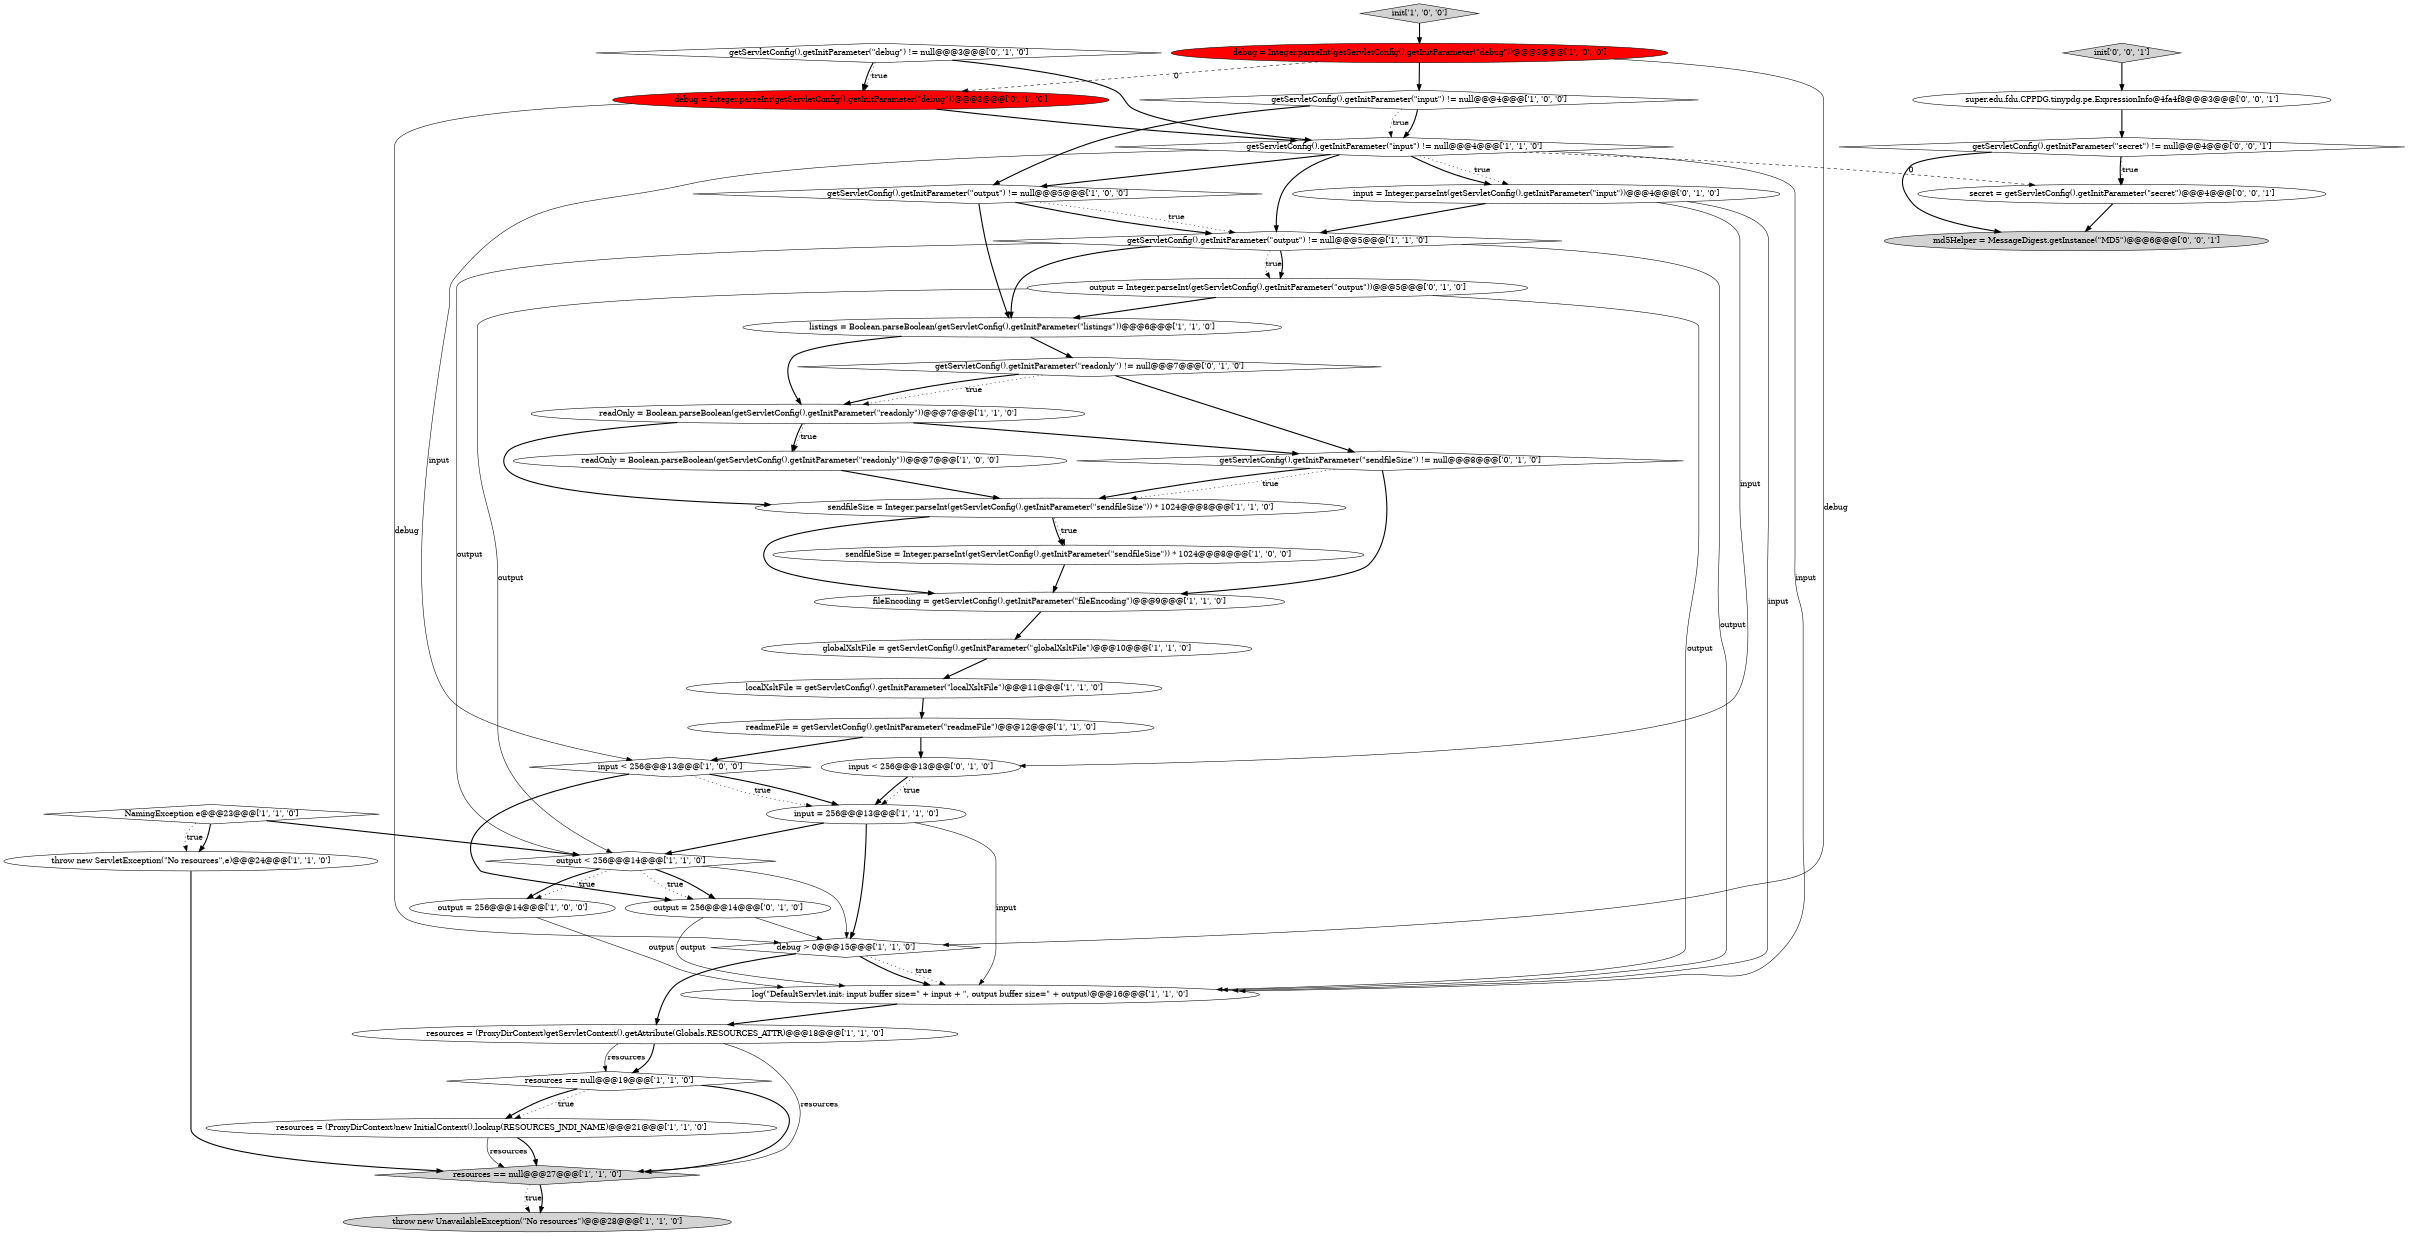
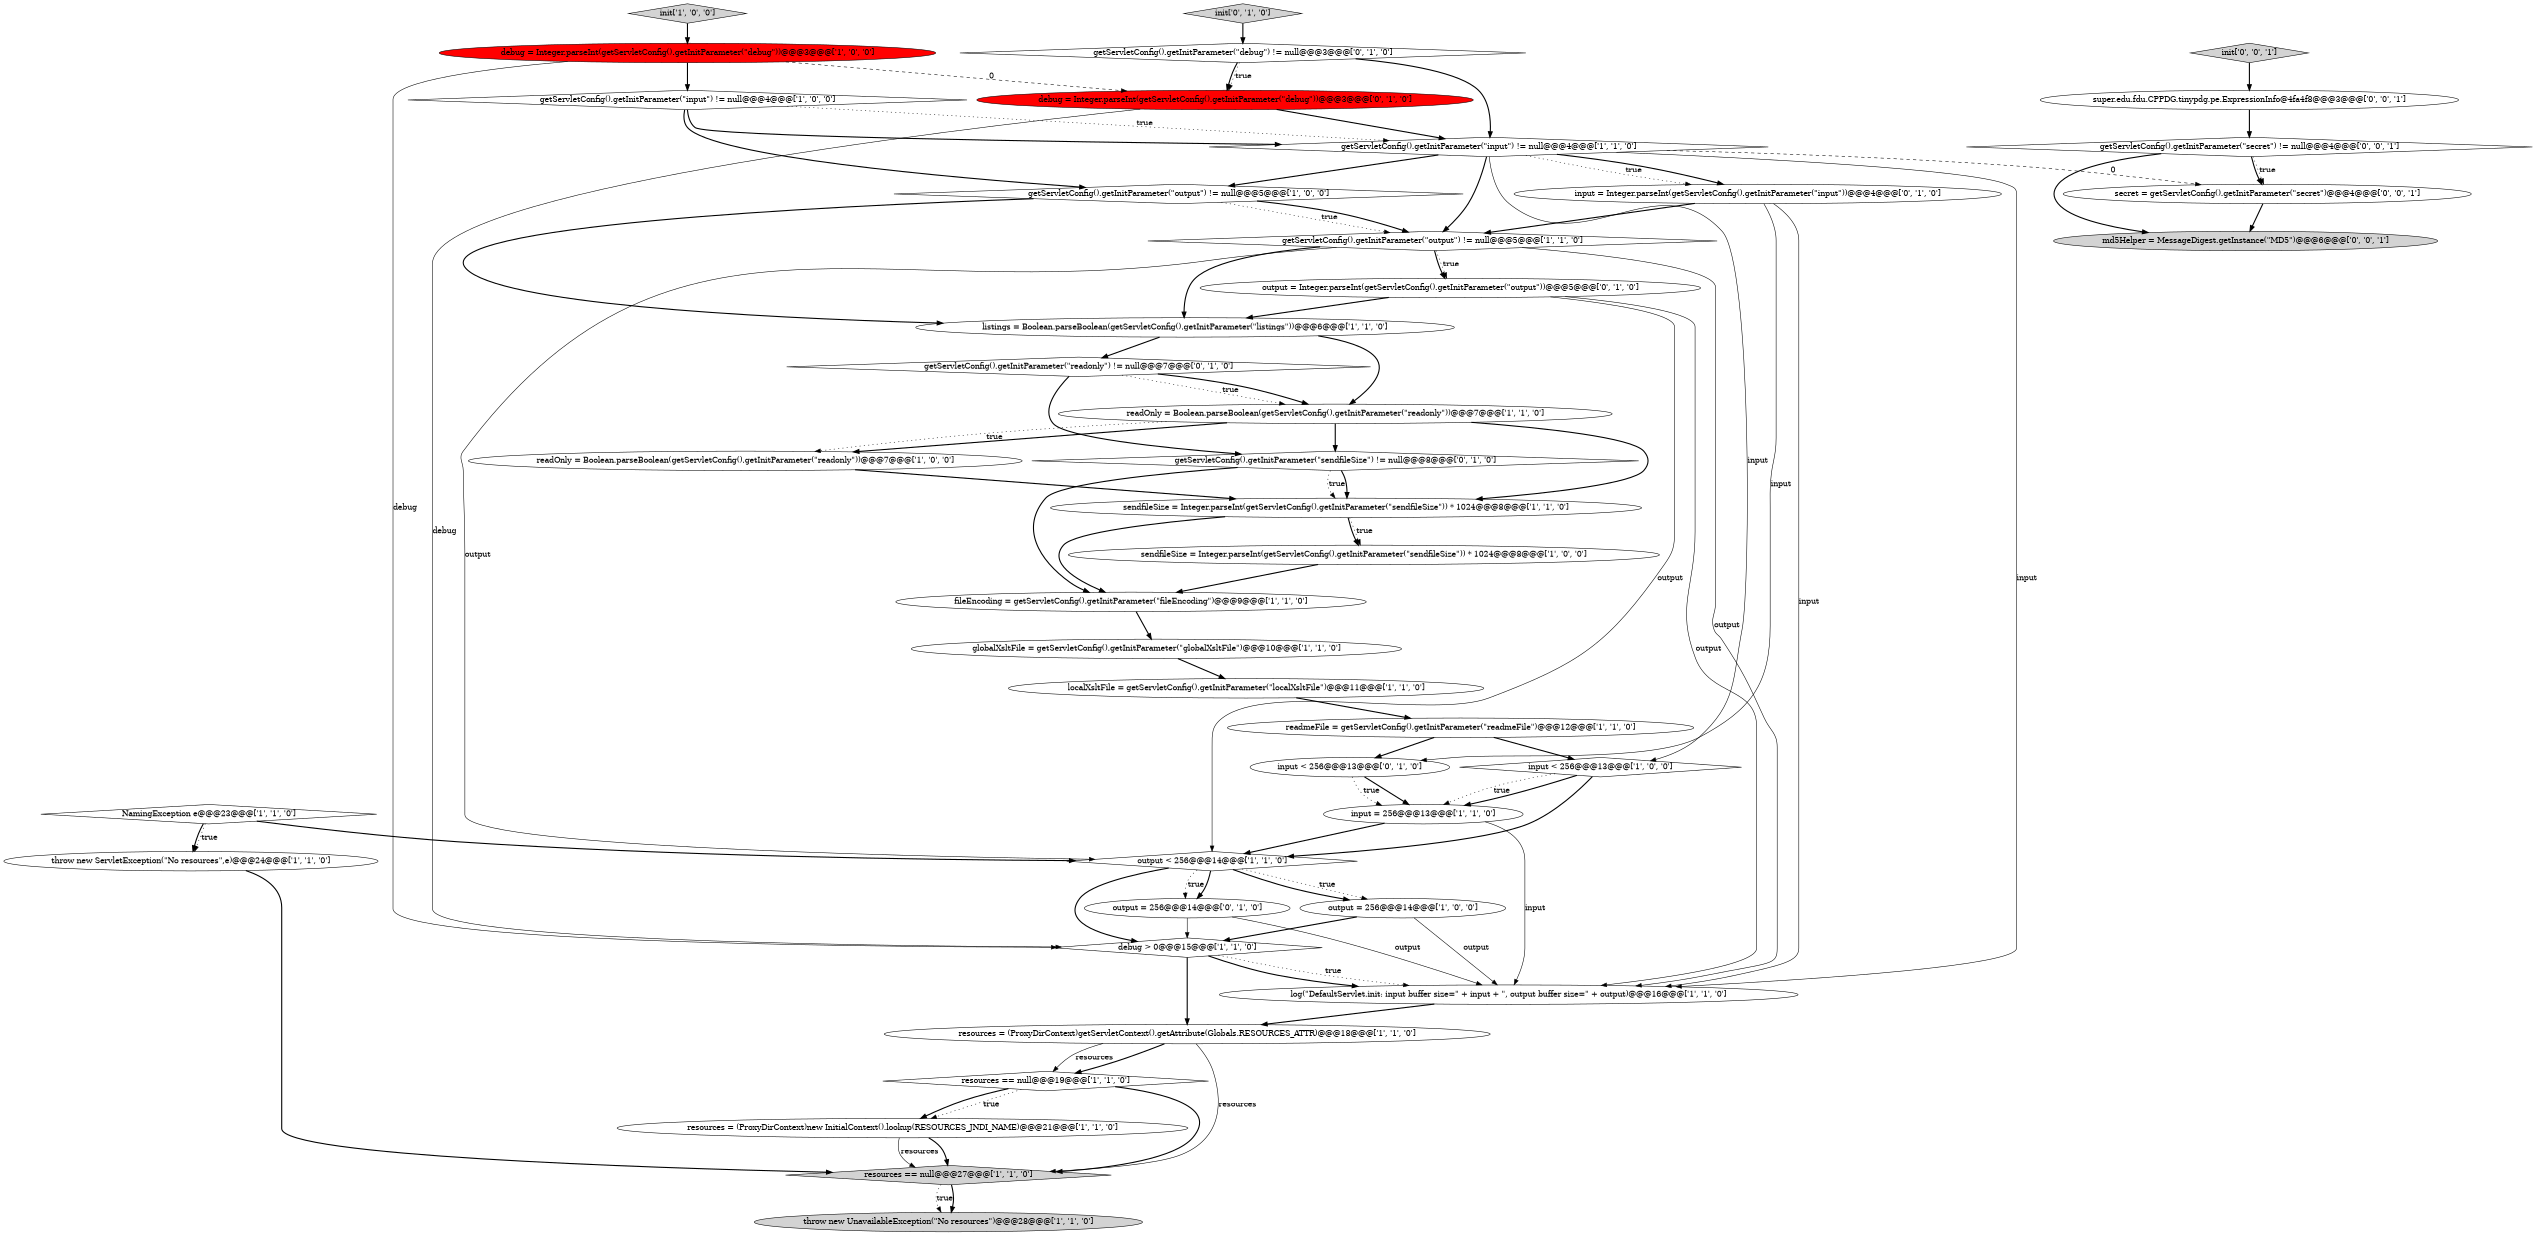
none -> (1243, 14)
(476, 862) -> (1452, 841)
(789, 879) -> (1085, 894)
(863, 879) -> (1300, 927)
